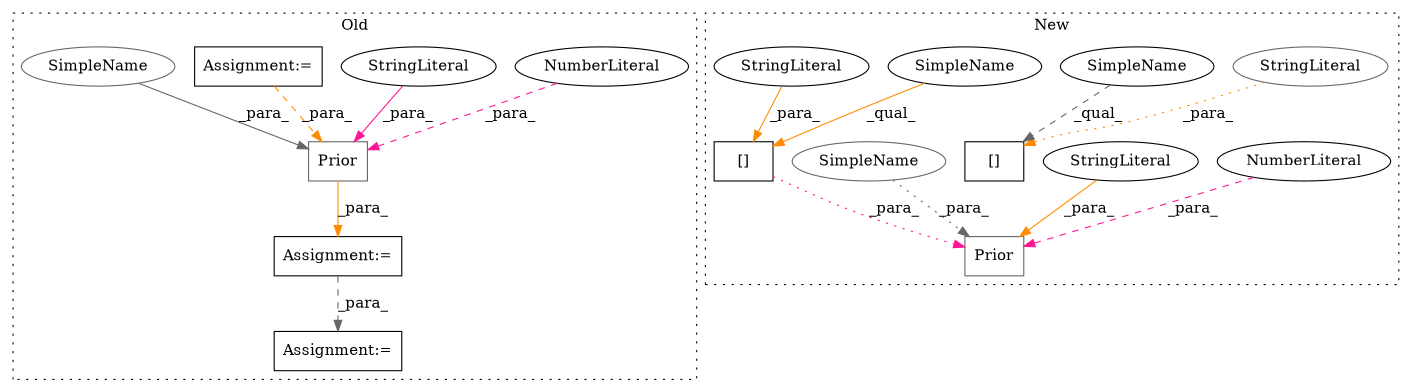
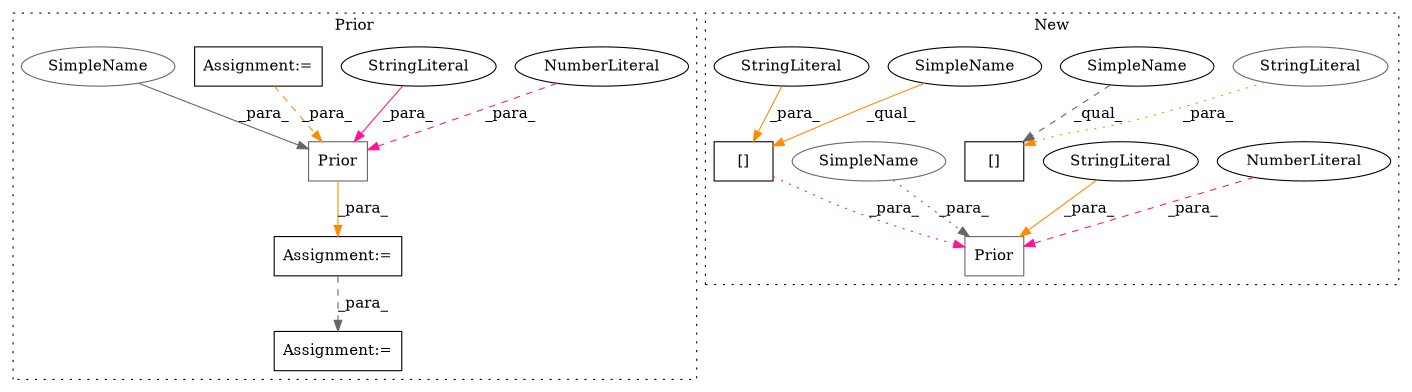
(355, 26) -> (355, 26)
